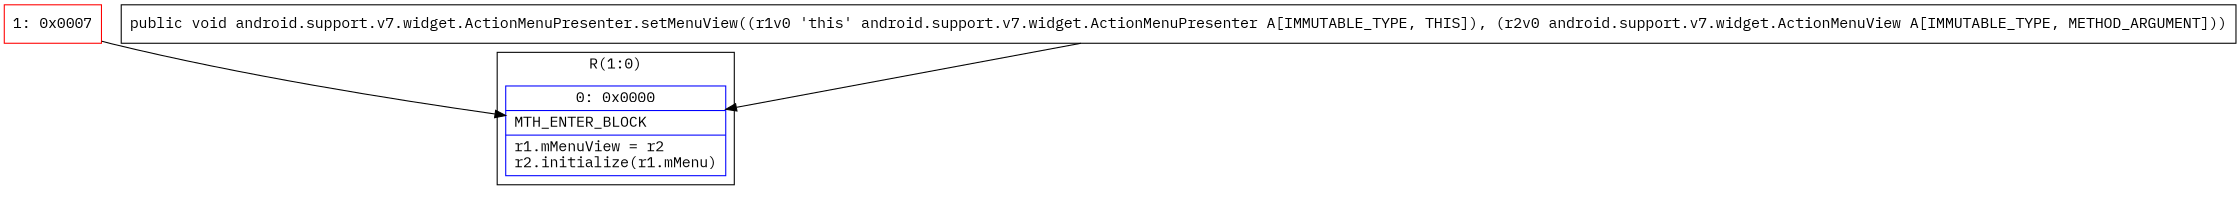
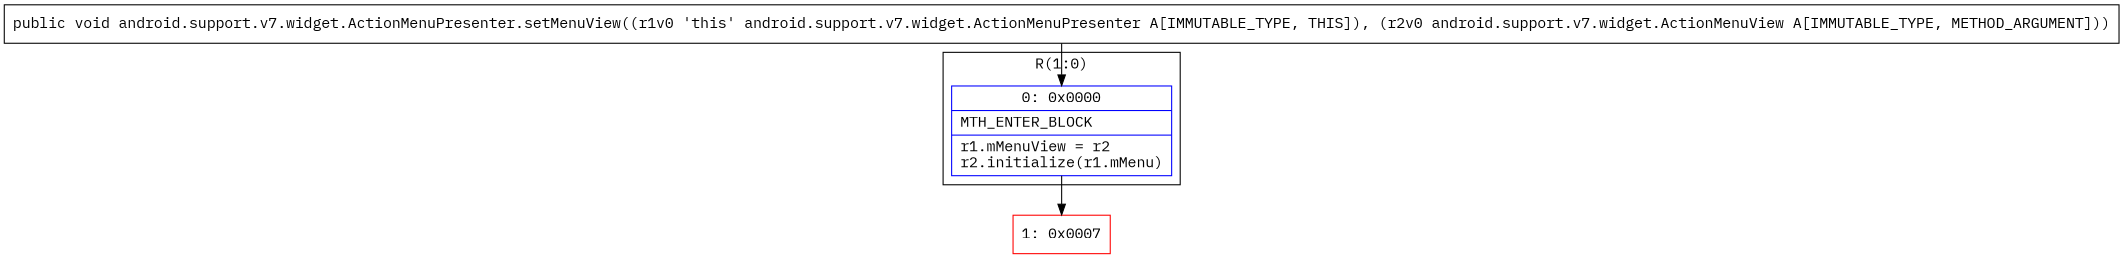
(297, 82) -> (1062, 191)
